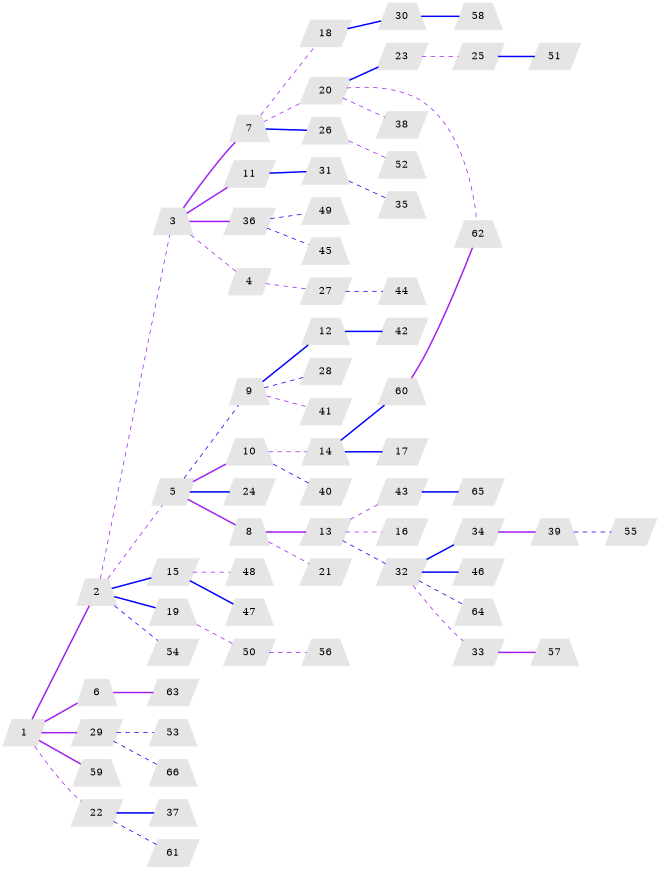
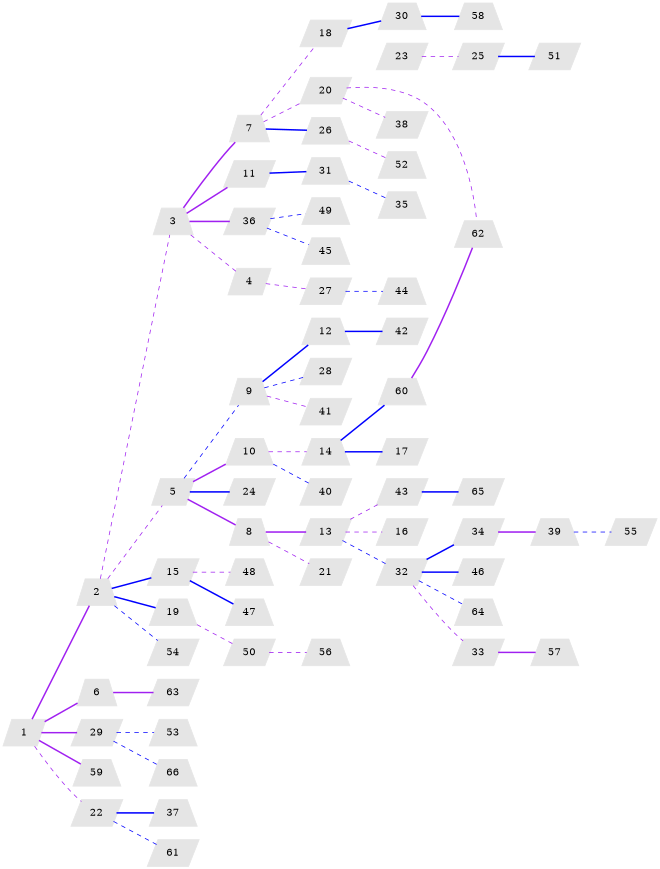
(364, 74) -> none
